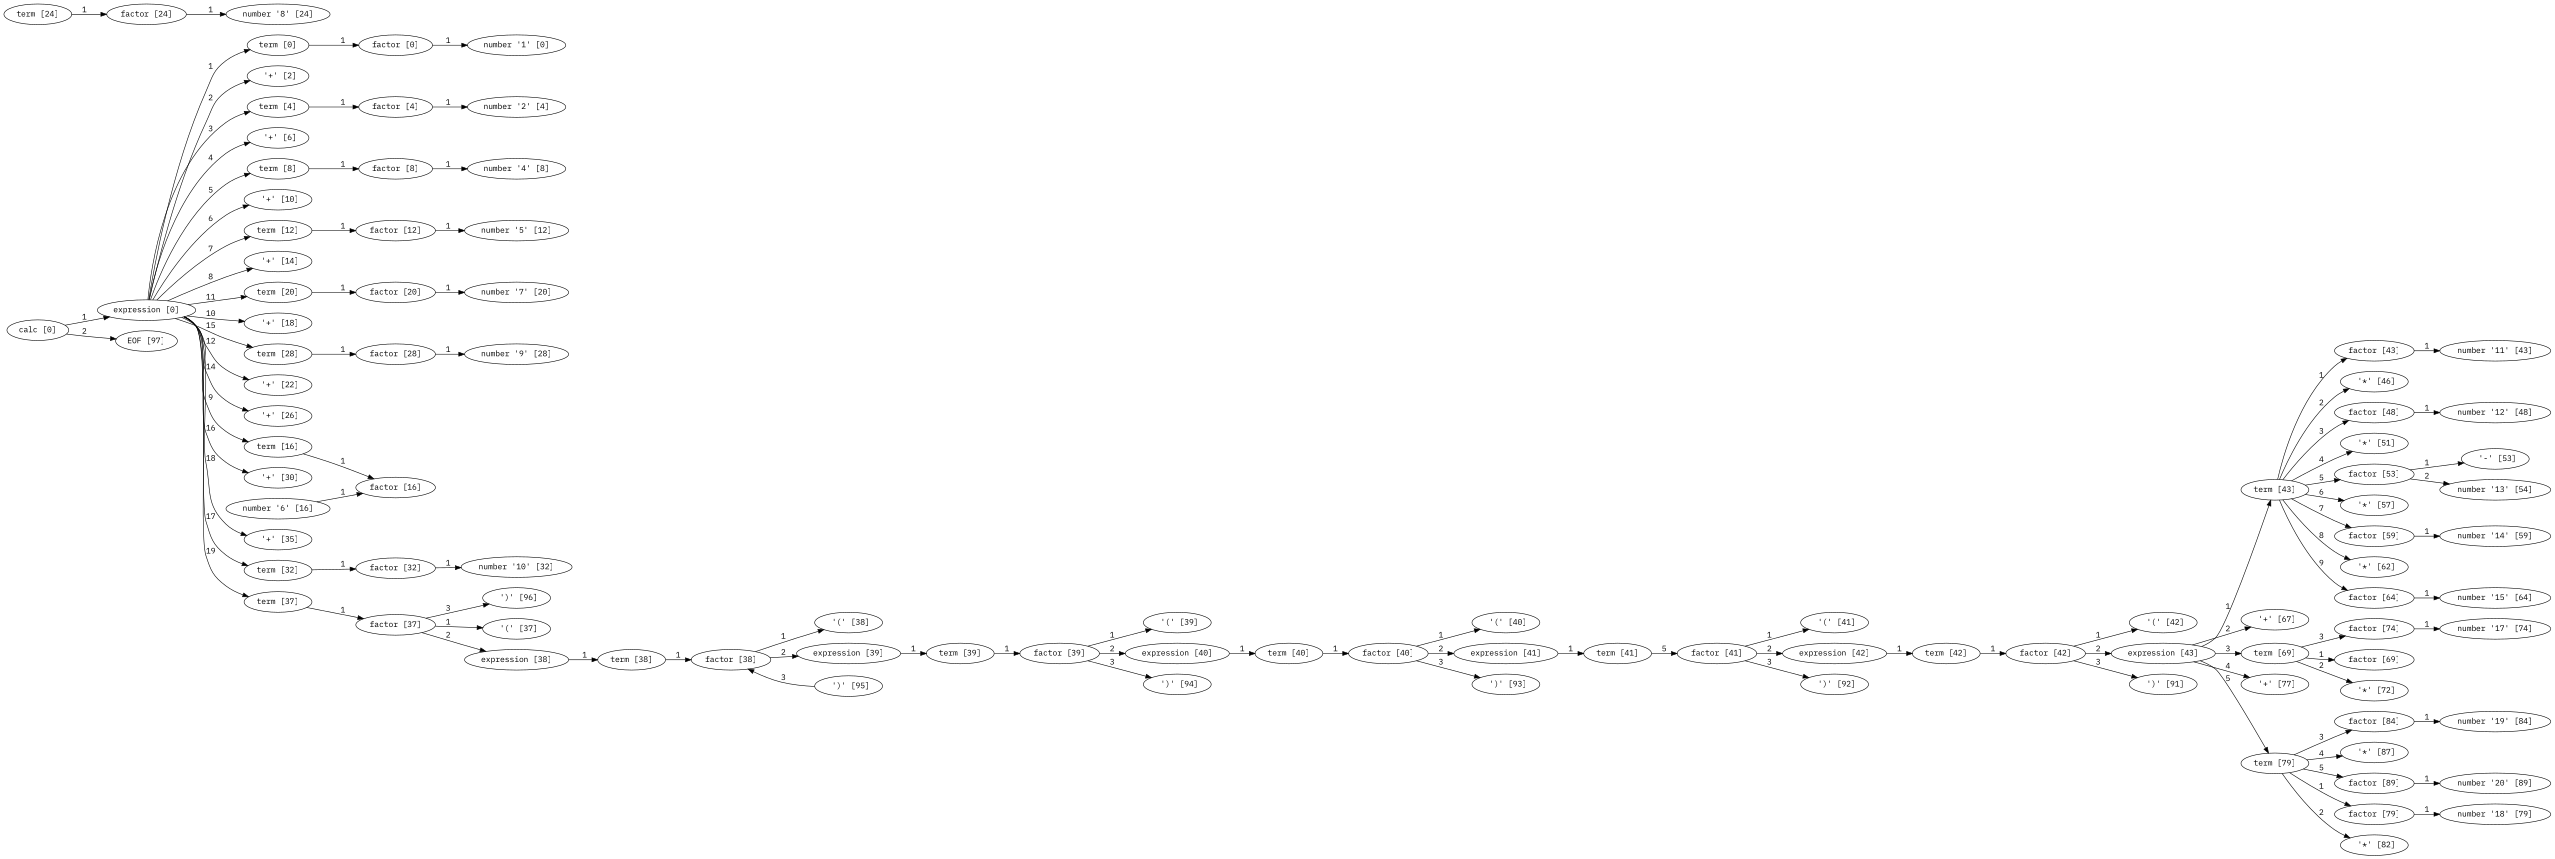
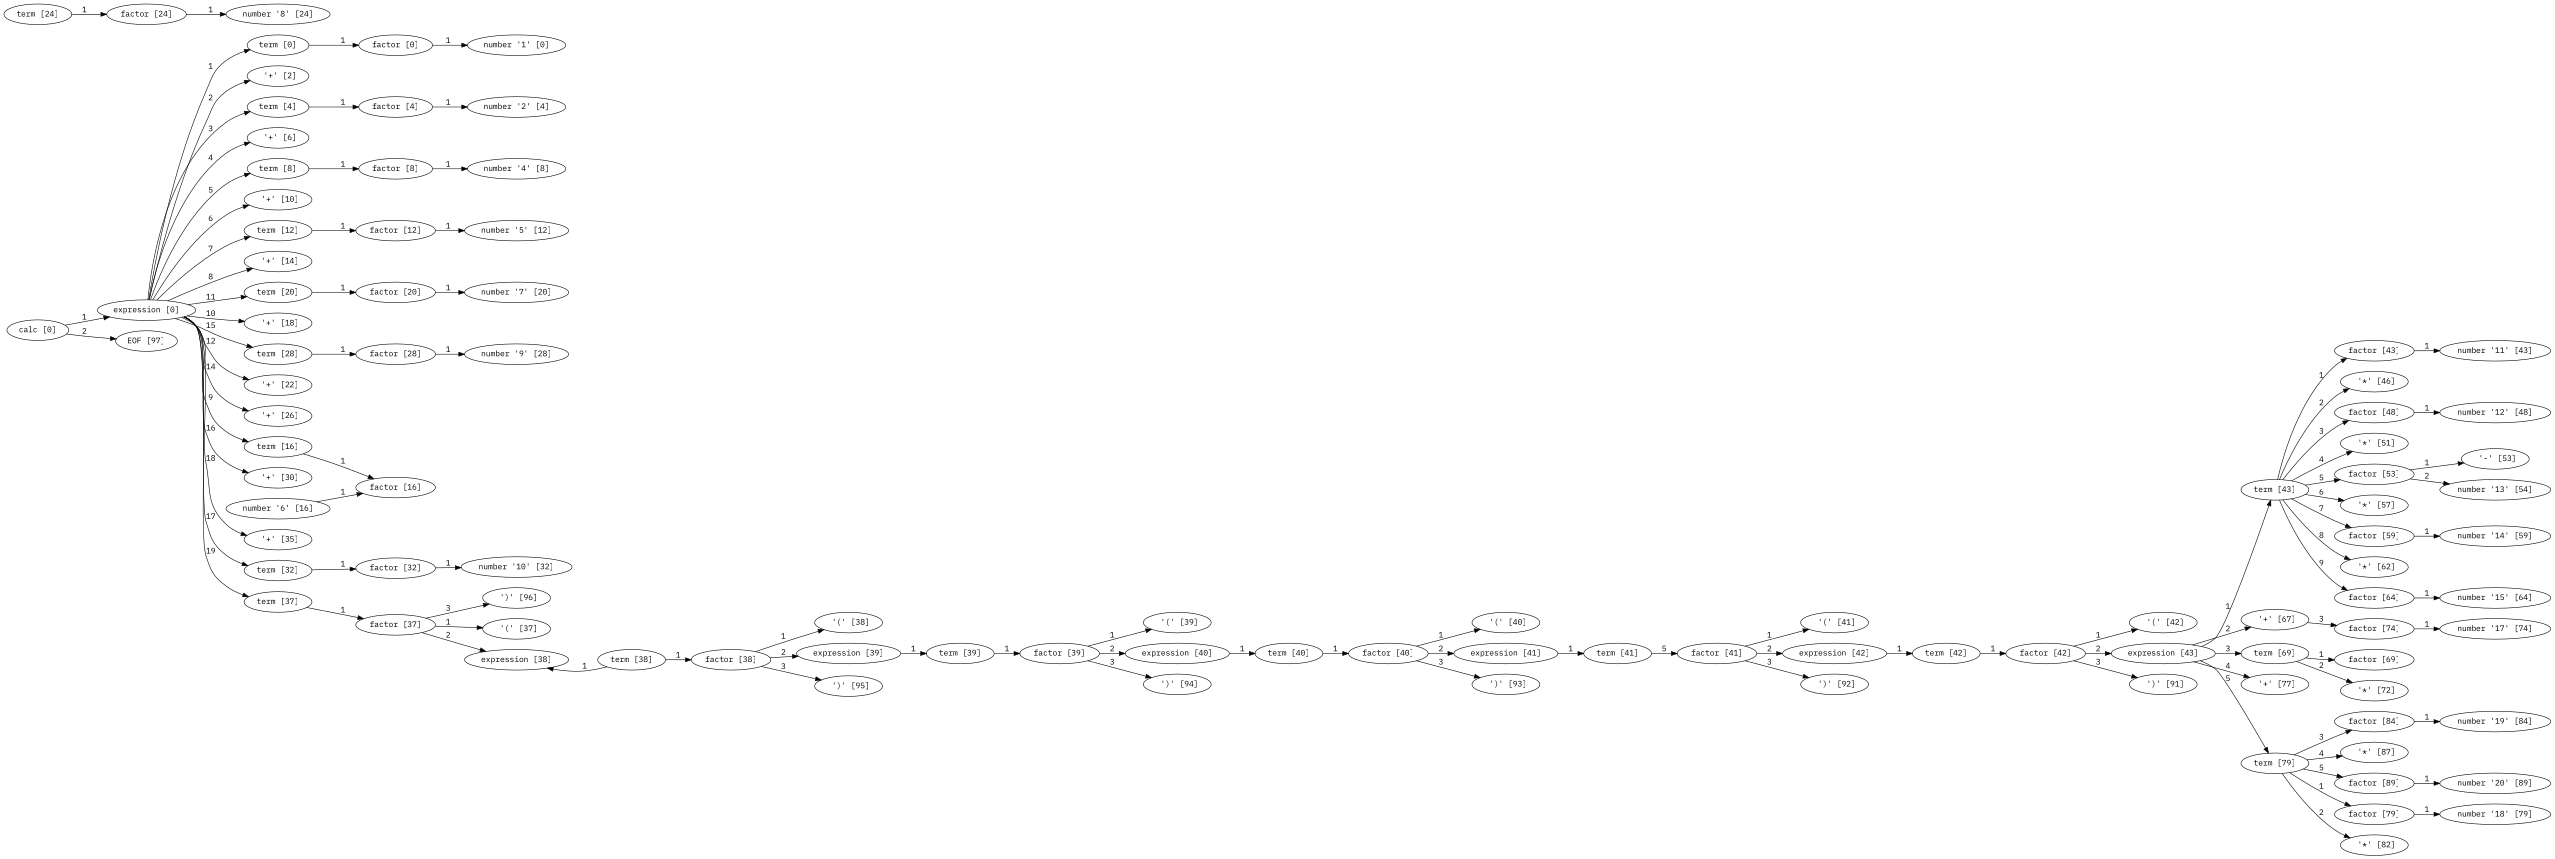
(2320, 642) -> (2319, 624)
(580, 660) -> (580, 671)
(783, 683) -> (788, 673)
